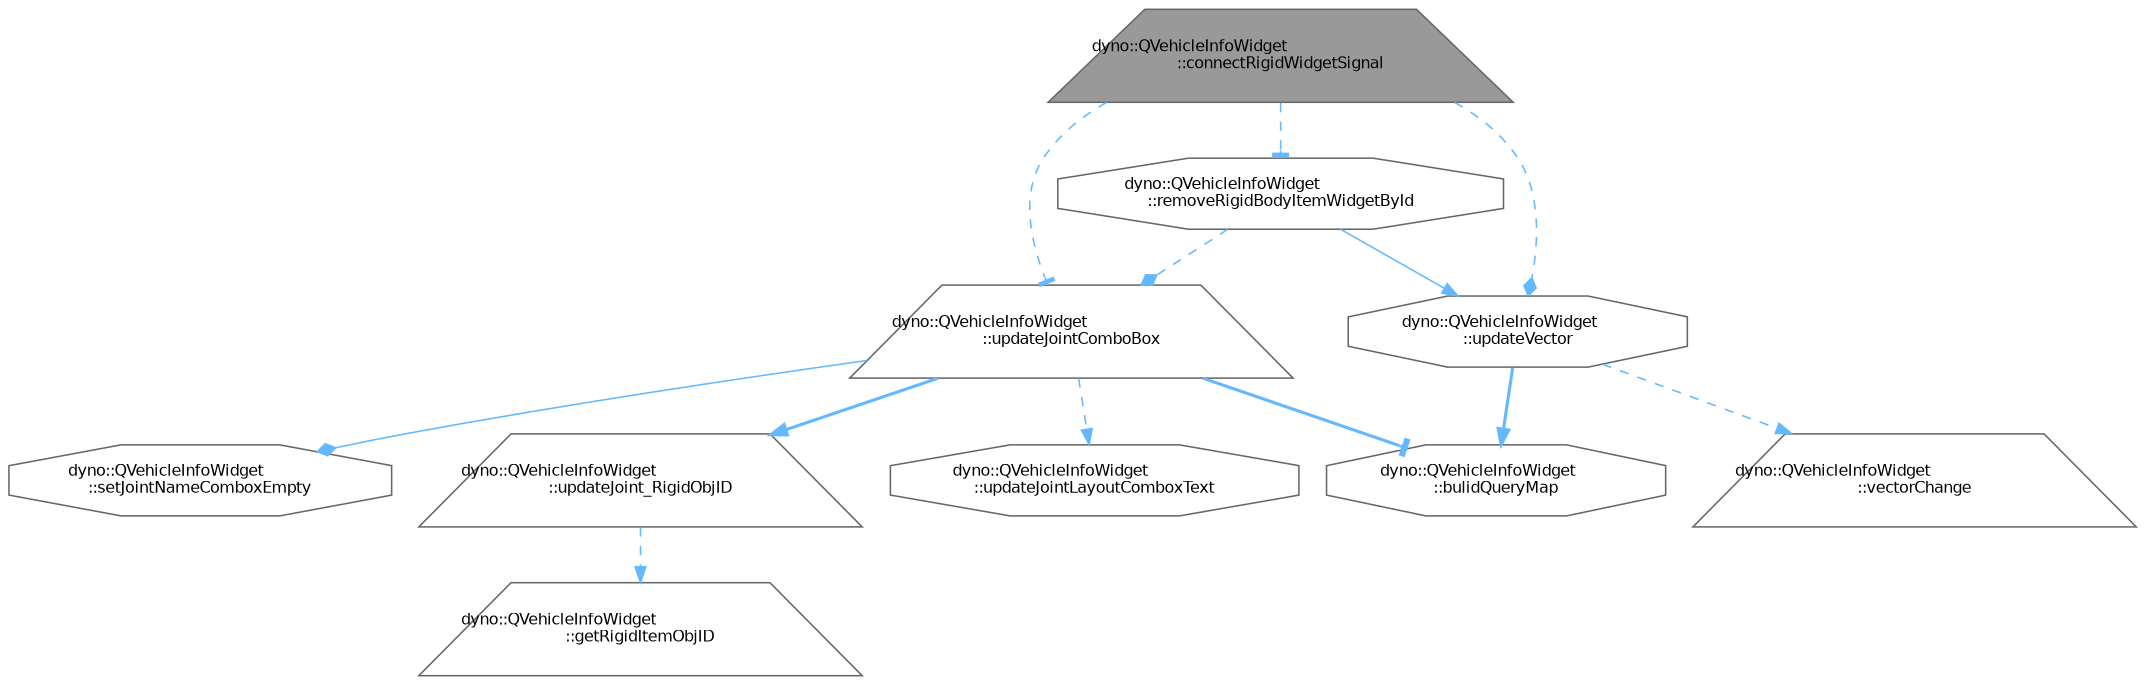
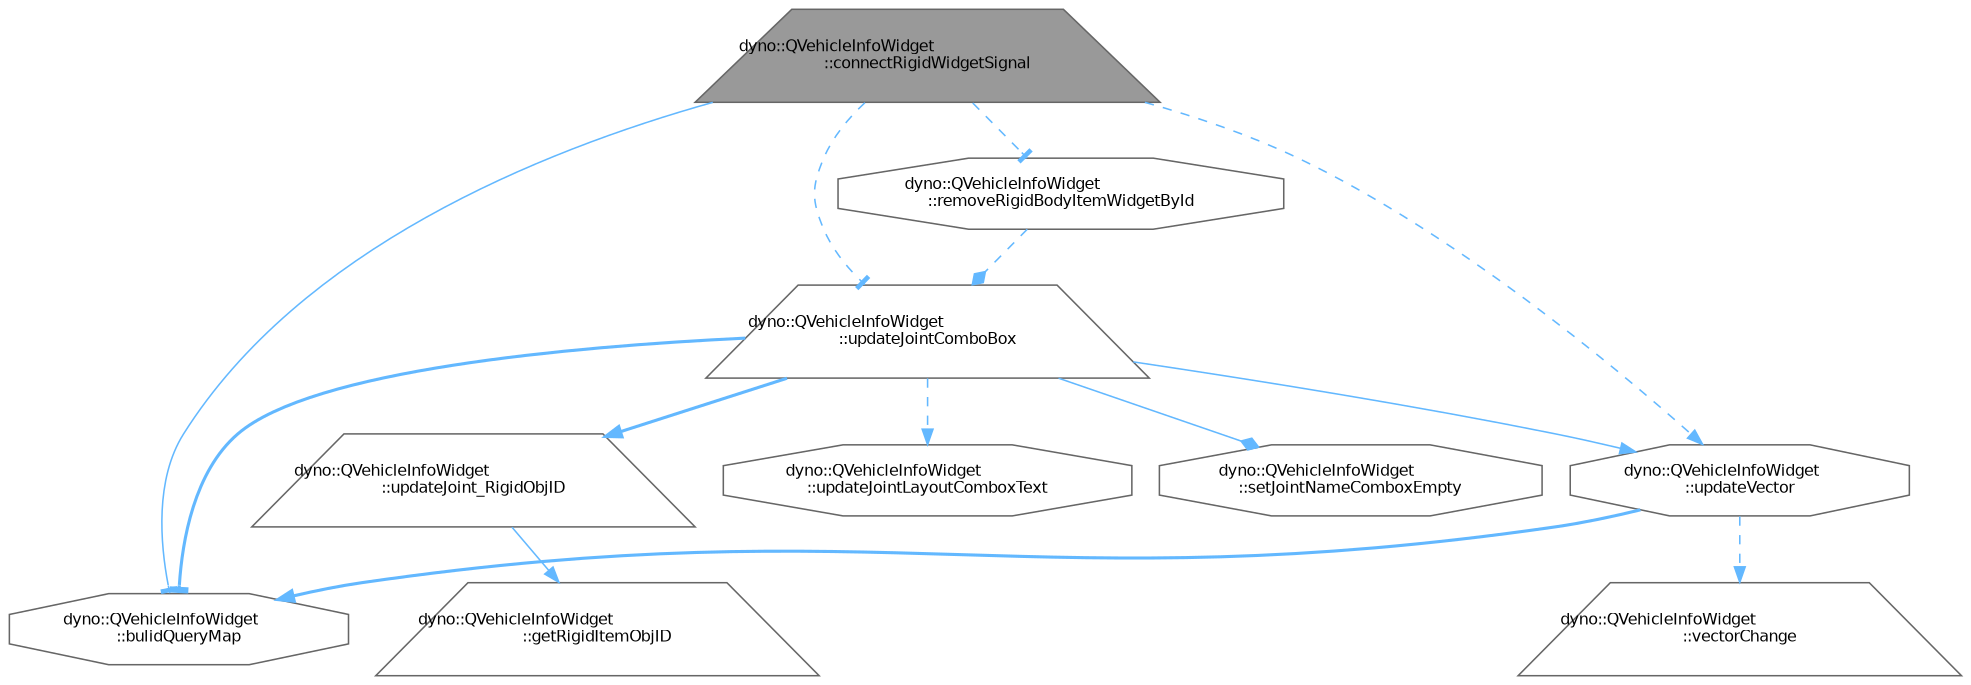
(1526, 175) -> (1436, 237)
(1392, 259) -> (1378, 401)
none -> (352, 264)
(640, 547) -> (530, 549)
